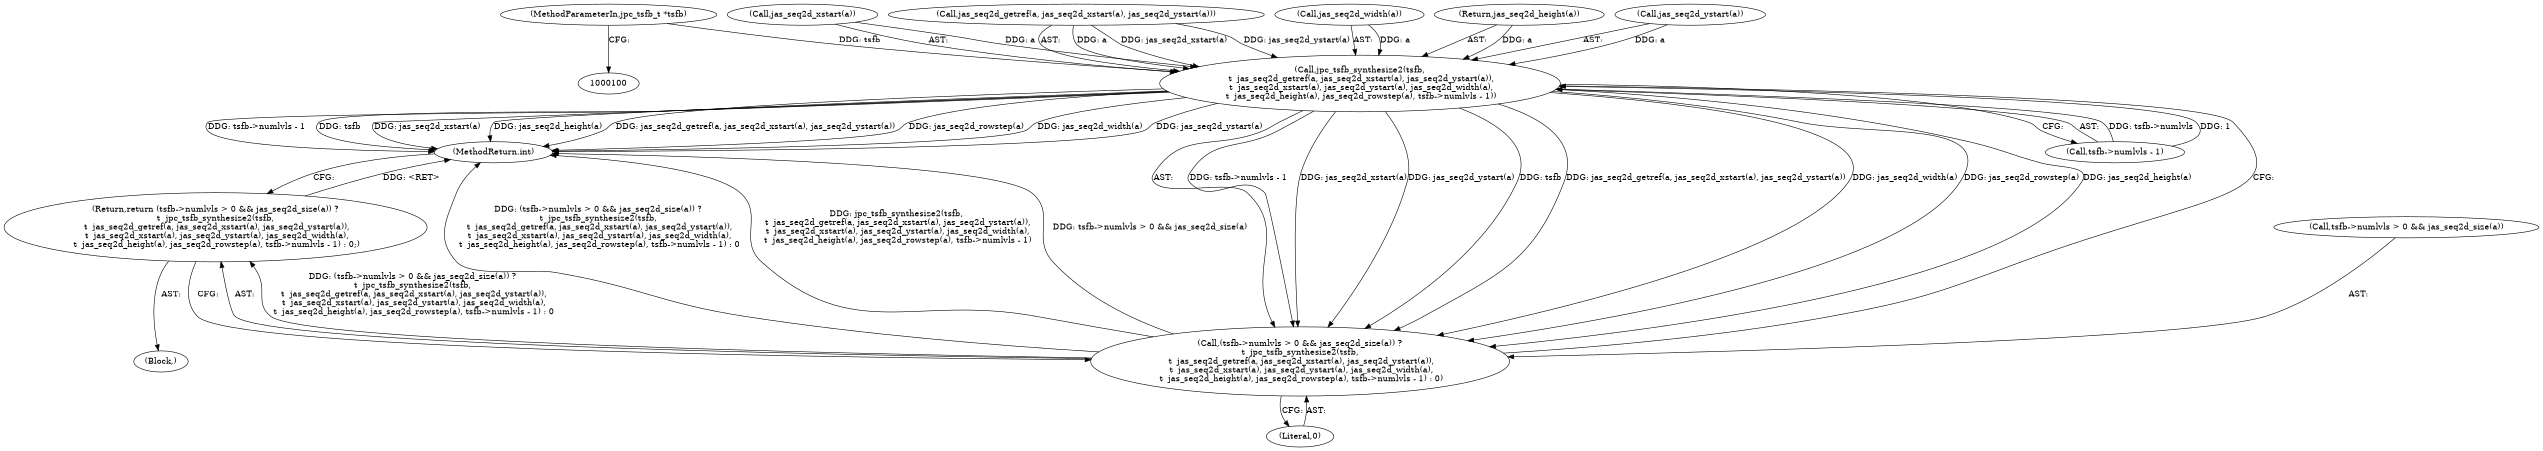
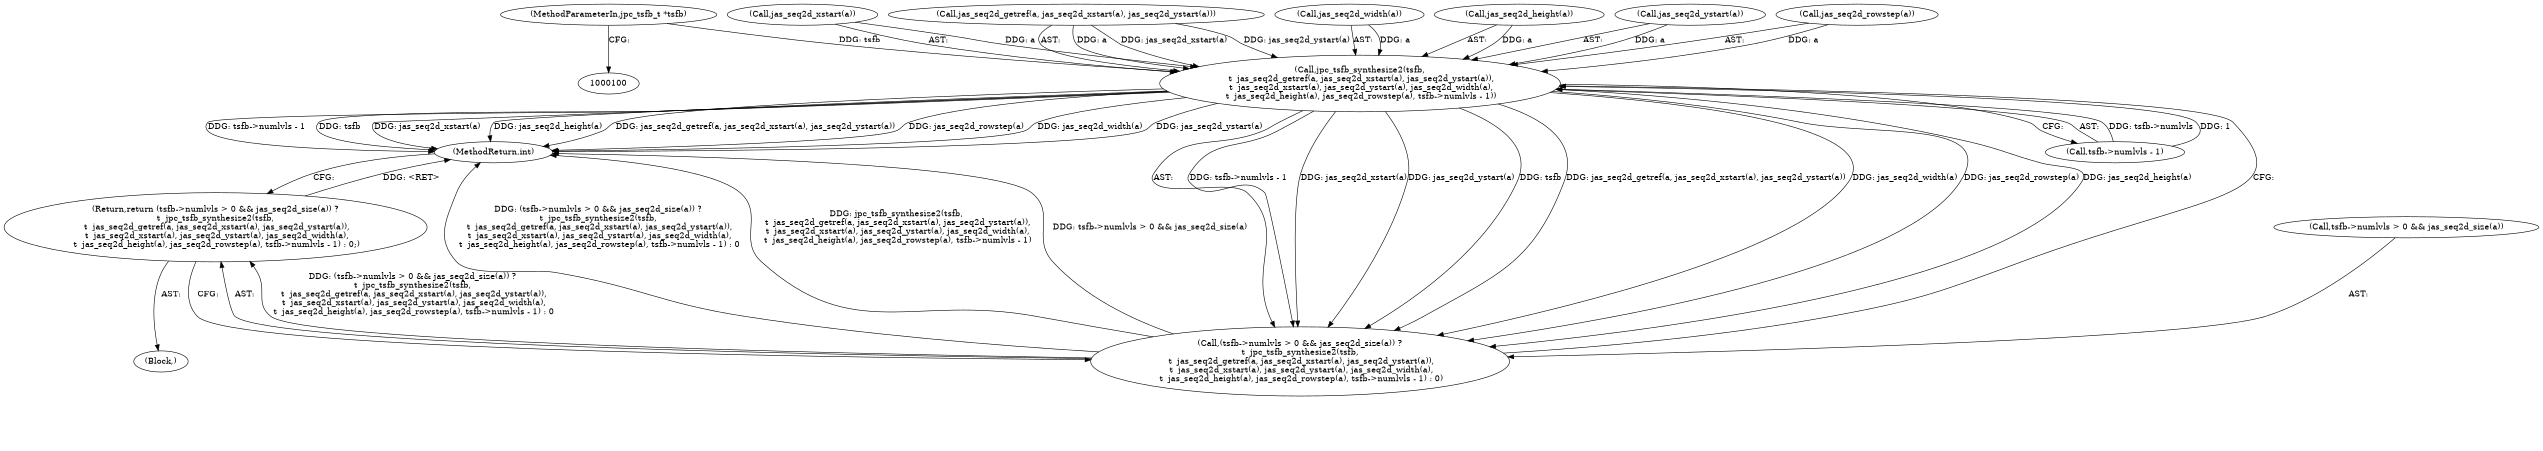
(1519, 15) -> (1519, 15)
none -> (1857, 15)
(1300, 436) -> none
